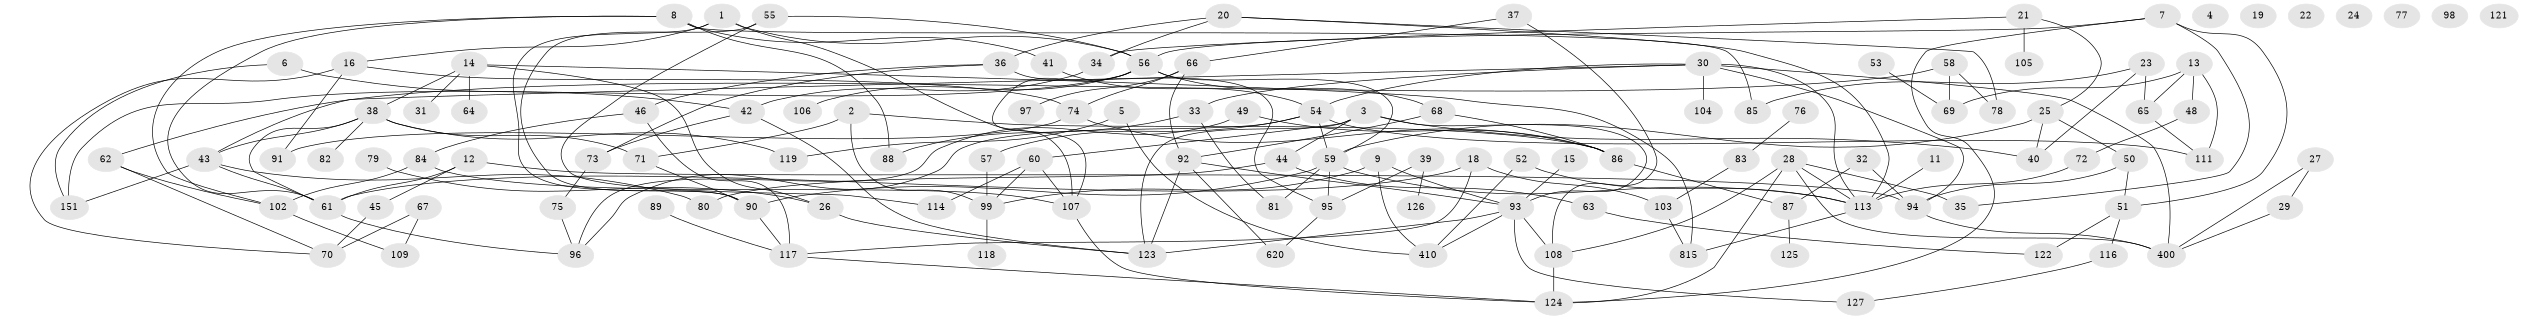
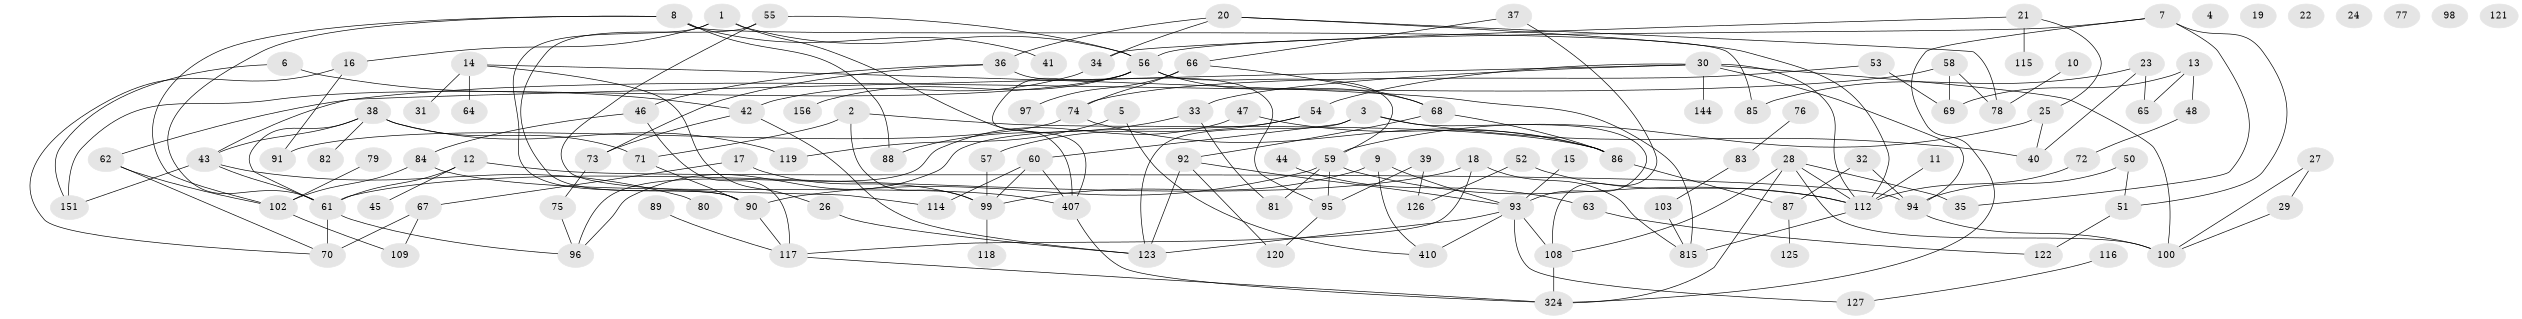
(2024, 64) -> (2024, 64)
none -> (2073, 64)
(662, 80) -> (1492, 78)
(428, 85) -> none
(1182, 89) -> none
(1170, 110) -> (1318, 80)
(803, 112) -> (803, 112)
(1243, 112) -> (1243, 112)
(1703, 112) -> (1703, 112)
(1322, 132) -> none
(2088, 136) -> none
(1309, 144) -> none
none -> (739, 160)
(2204, 160) -> none
(991, 178) -> none
(1568, 184) -> (1575, 183)
(555, 191) -> (326, 183)
(1071, 208) -> (1071, 208)
(1475, 208) -> (1474, 182)
(1863, 208) -> (1863, 208)
(352, 231) -> (328, 233)
(2116, 232) -> none
(1276, 255) -> (1276, 255)
(2166, 255) -> (2166, 255)
(1554, 303) -> (1554, 303)
